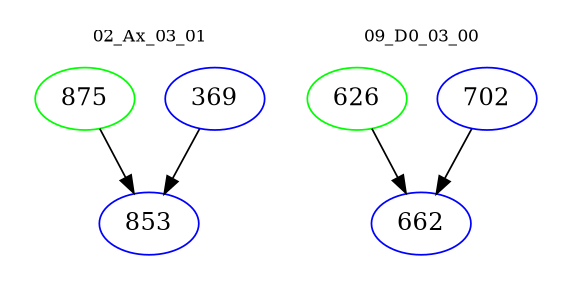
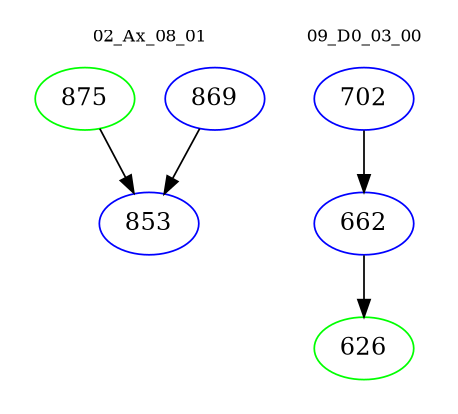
(150, 37) -> (150, 37)
(215, 99) -> (215, 99)
(385, 153) -> (364, 277)
